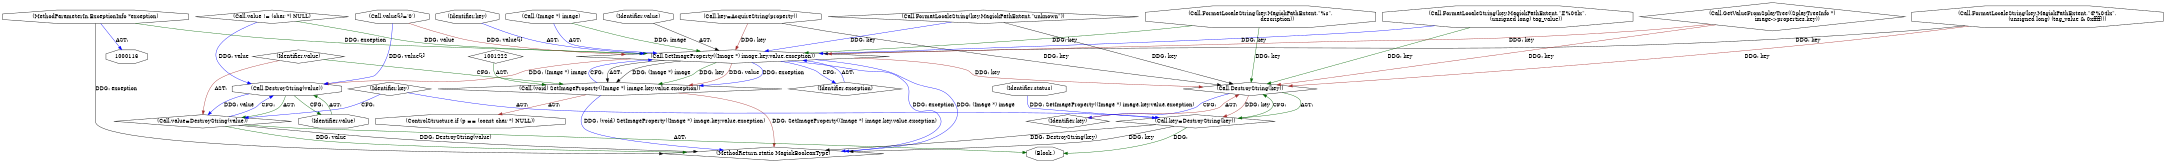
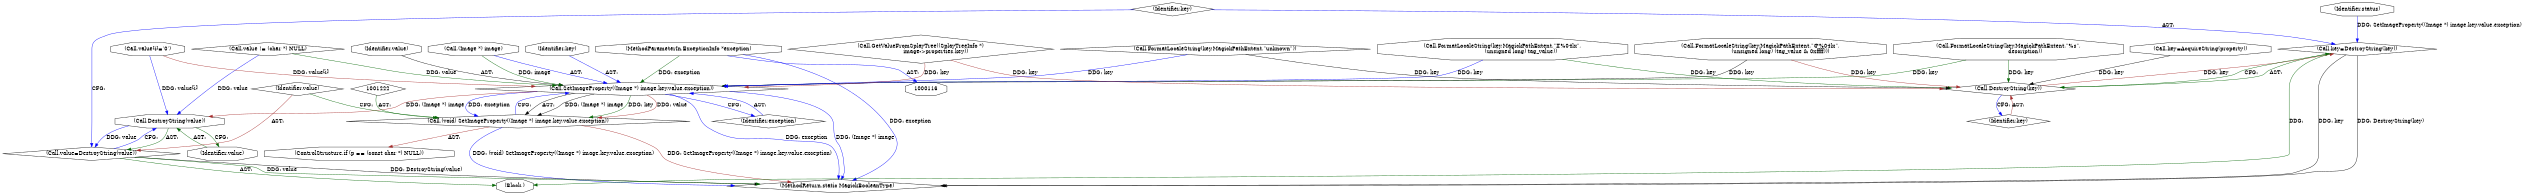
(742, 35) -> none
(1025, 80) -> none
(327, 149) -> (856, 96)
